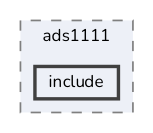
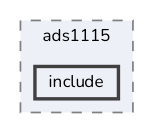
(77, 37) -> (77, 37)
